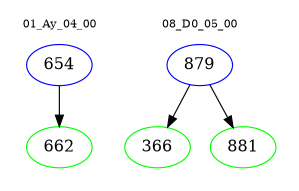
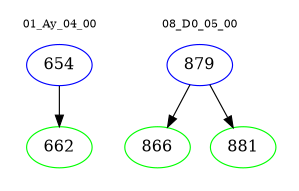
(158, 147) -> (158, 147)
